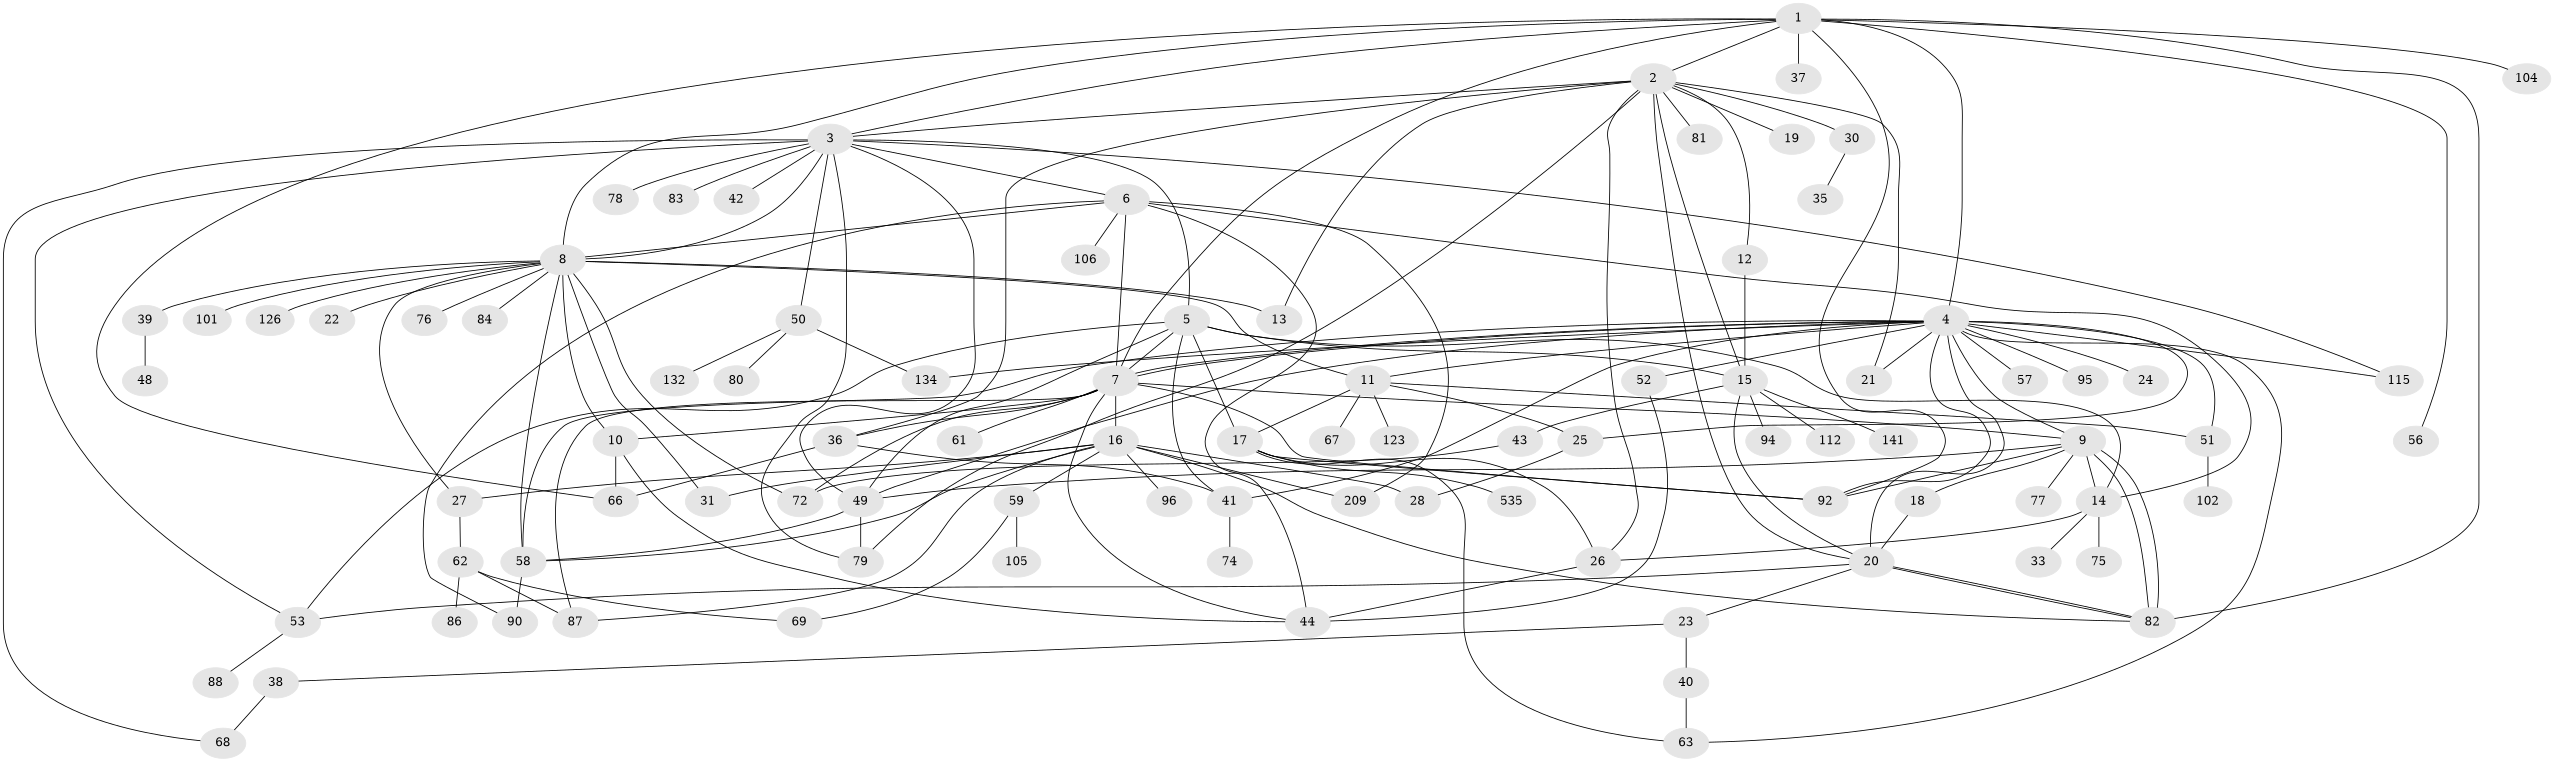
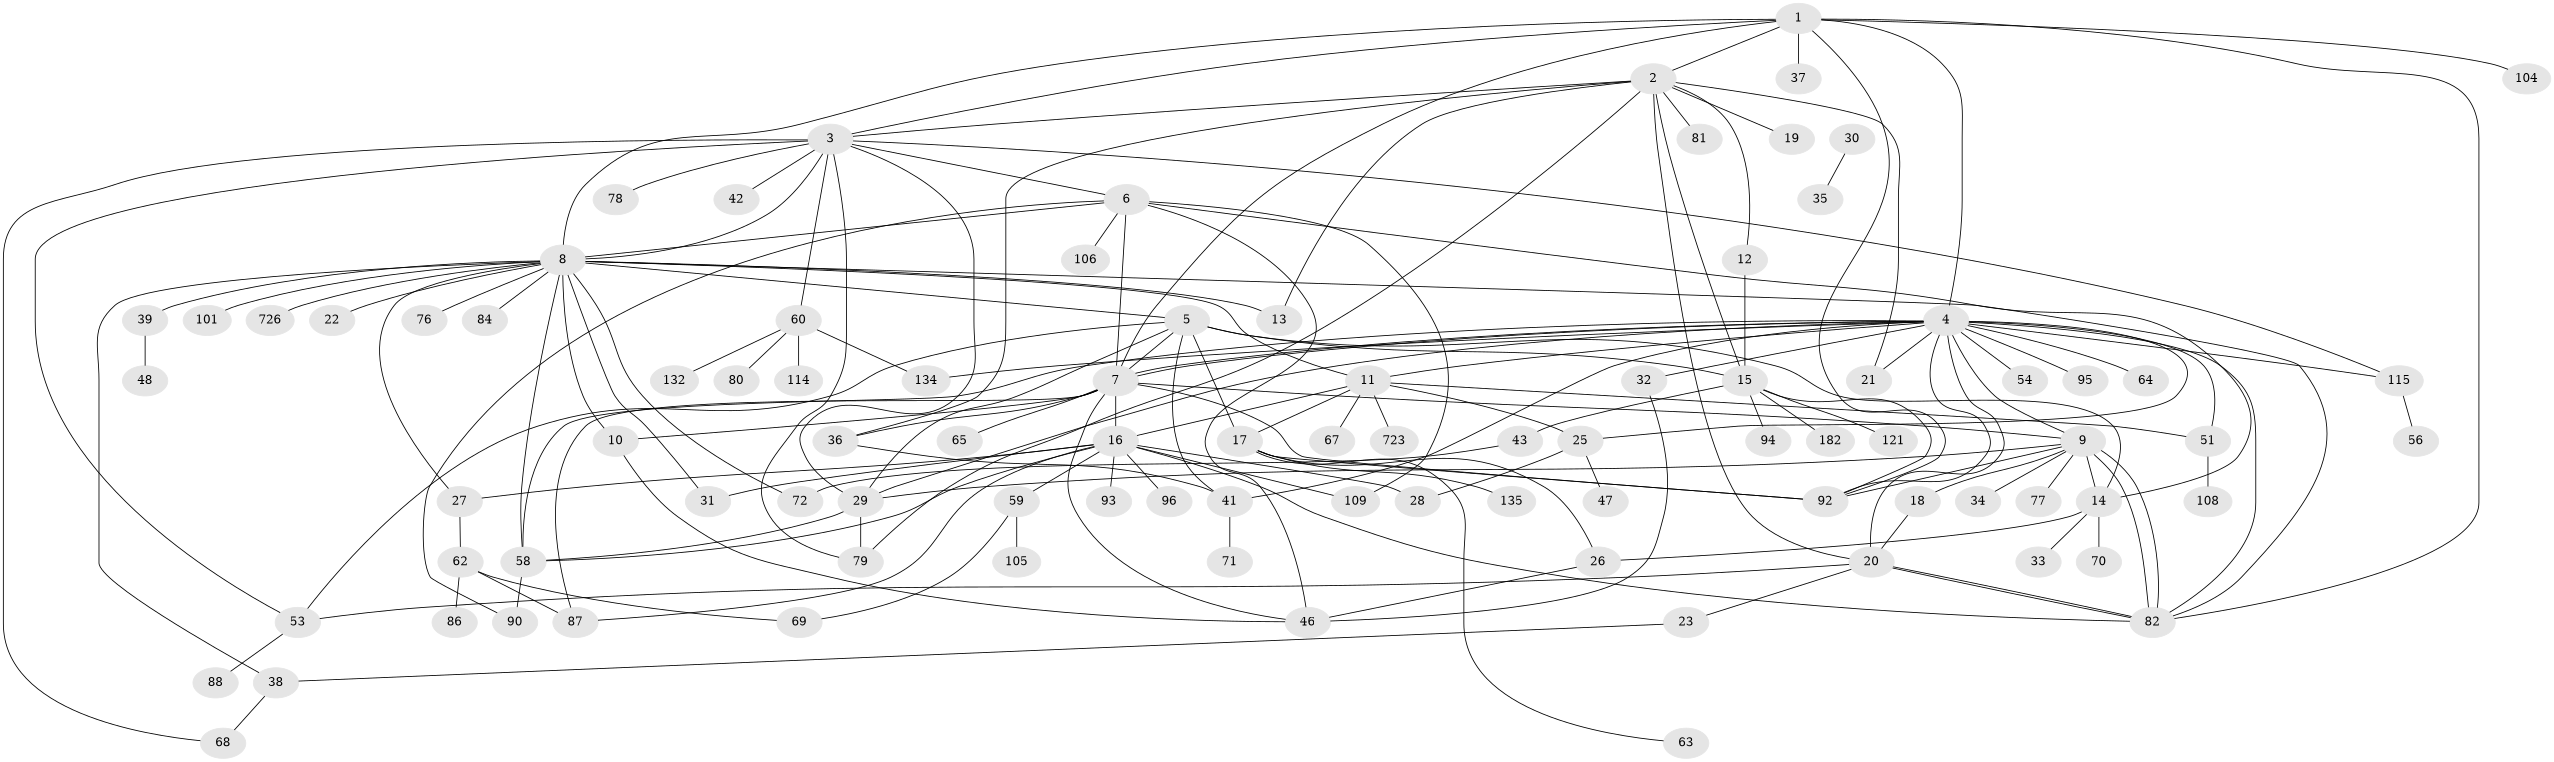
(2286, 77) -> (2408, 411)
(1756, 103) -> none
(1104, 162) -> (875, 290)
(676, 200) -> none
none -> (1608, 292)
(1607, 308) -> none
none -> (105, 316)
(270, 320) -> (270, 320)
(799, 320) -> (799, 320)
none -> (799, 381)
(1644, 381) -> (1644, 381)
(2025, 381) -> (2025, 381)
(2146, 381) -> (2146, 381)
none -> (1253, 409)
(906, 436) -> none
(960, 441) -> (960, 441)
(1394, 441) -> (1394, 441)
(1830, 441) -> (1830, 441)
(1893, 441) -> (1893, 441)
(1760, 491) -> (1931, 436)
(616, 502) -> none
(861, 502) -> (861, 502)
none -> (1109, 502)
(1356, 502) -> (1356, 502)
(1512, 502) -> (1512, 502)
none -> (1606, 502)
none -> (1978, 502)
(2208, 502) -> (2208, 502)
(1230, 562) -> (1230, 562)
(2099, 562) -> (2099, 562)
(2230, 604) -> (2255, 427)
(1308, 622) -> (1308, 622)
(1686, 683) -> none
